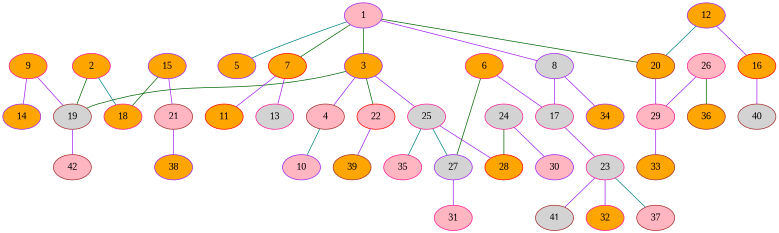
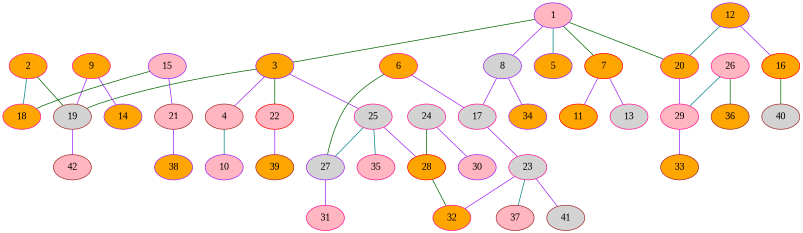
(167, 66) -> (167, 66)
(656, 66) -> (680, 66)
(681, 91) -> (705, 91)
(757, 91) -> (781, 91)
none -> (439, 193)
